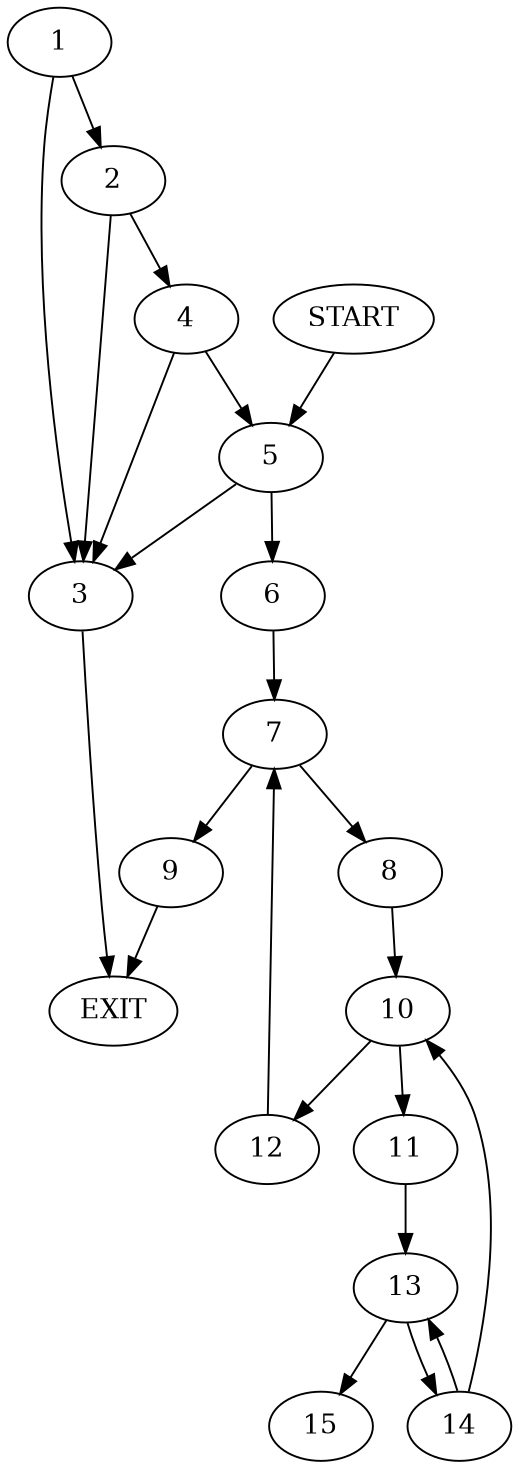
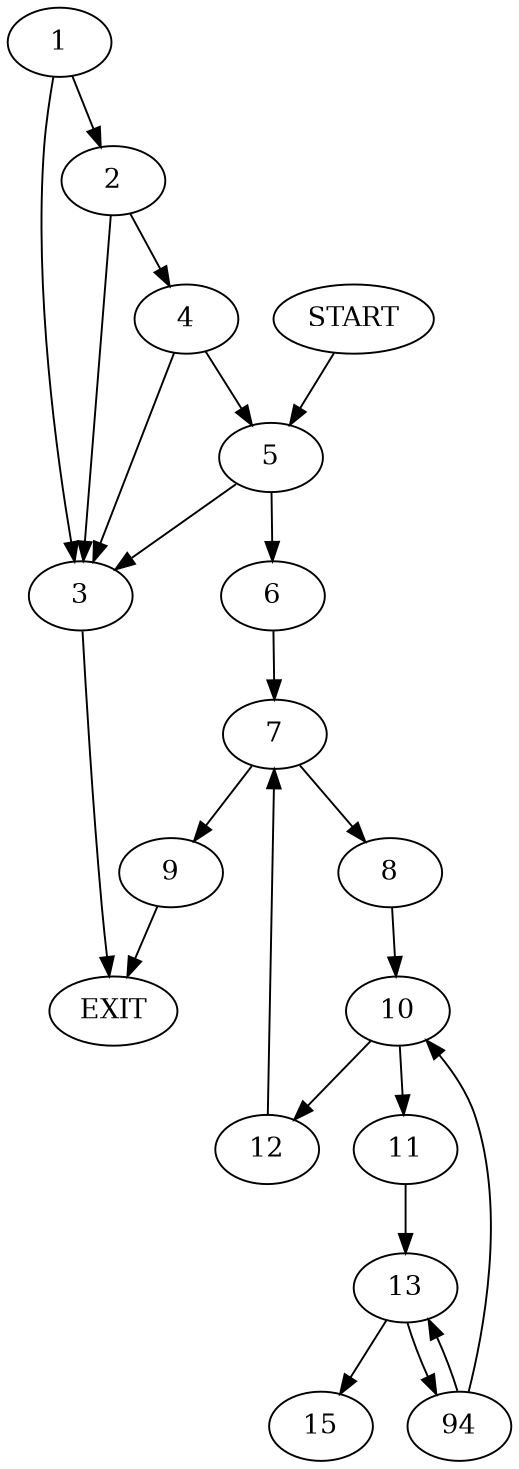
(459, 1426) -> (459, 1426)
